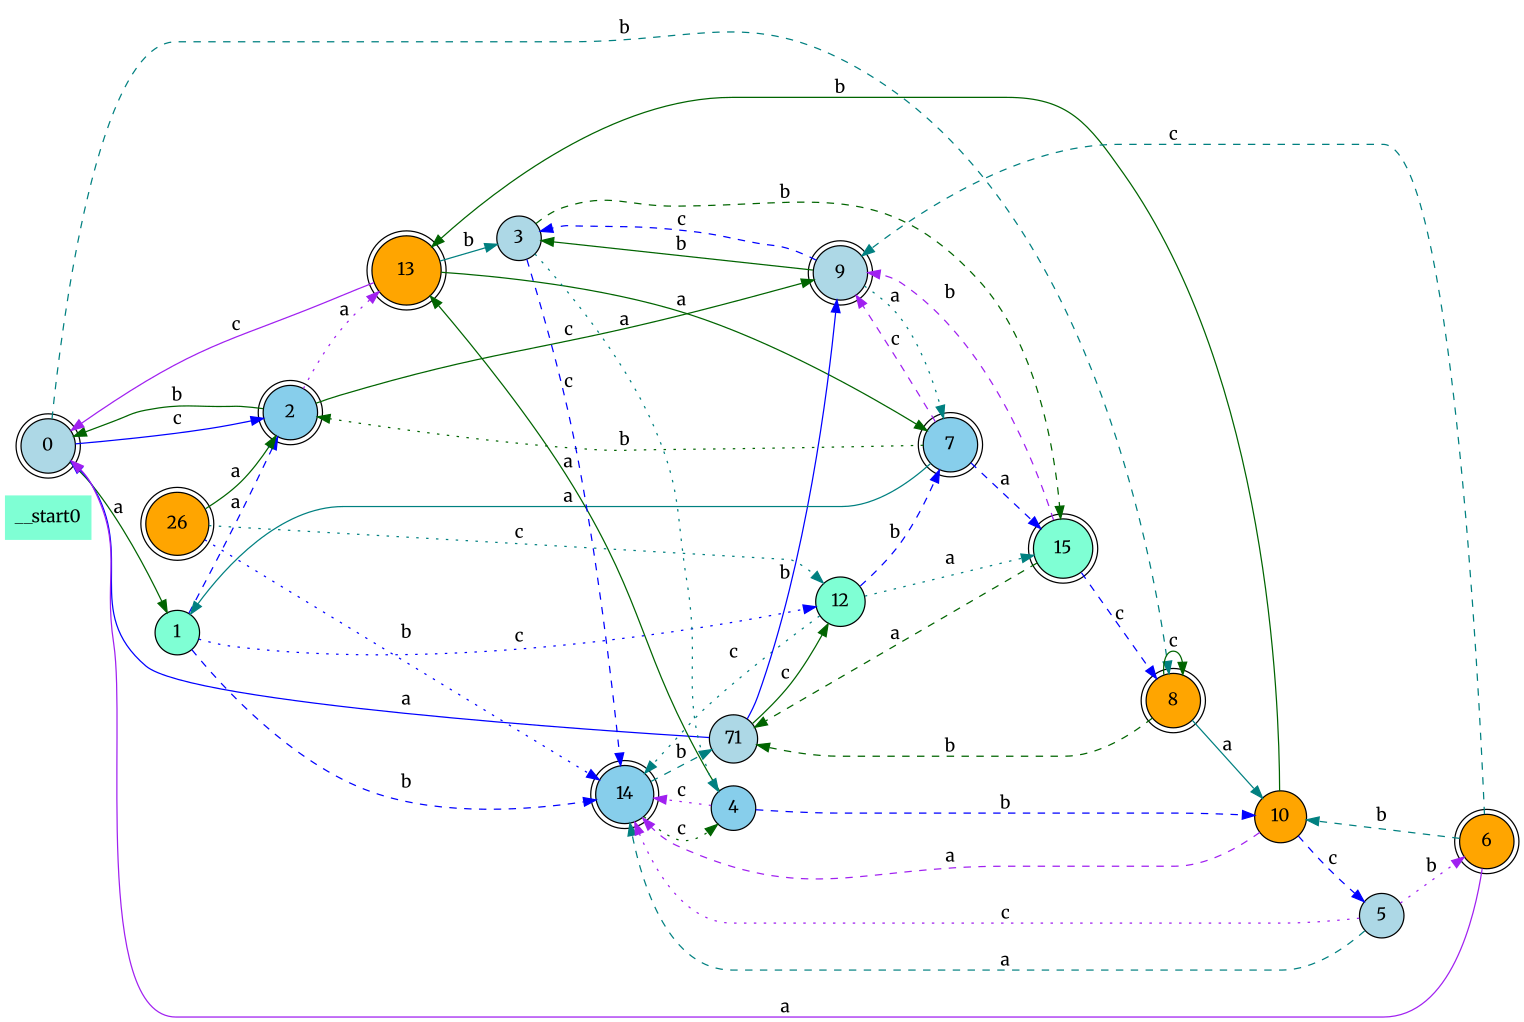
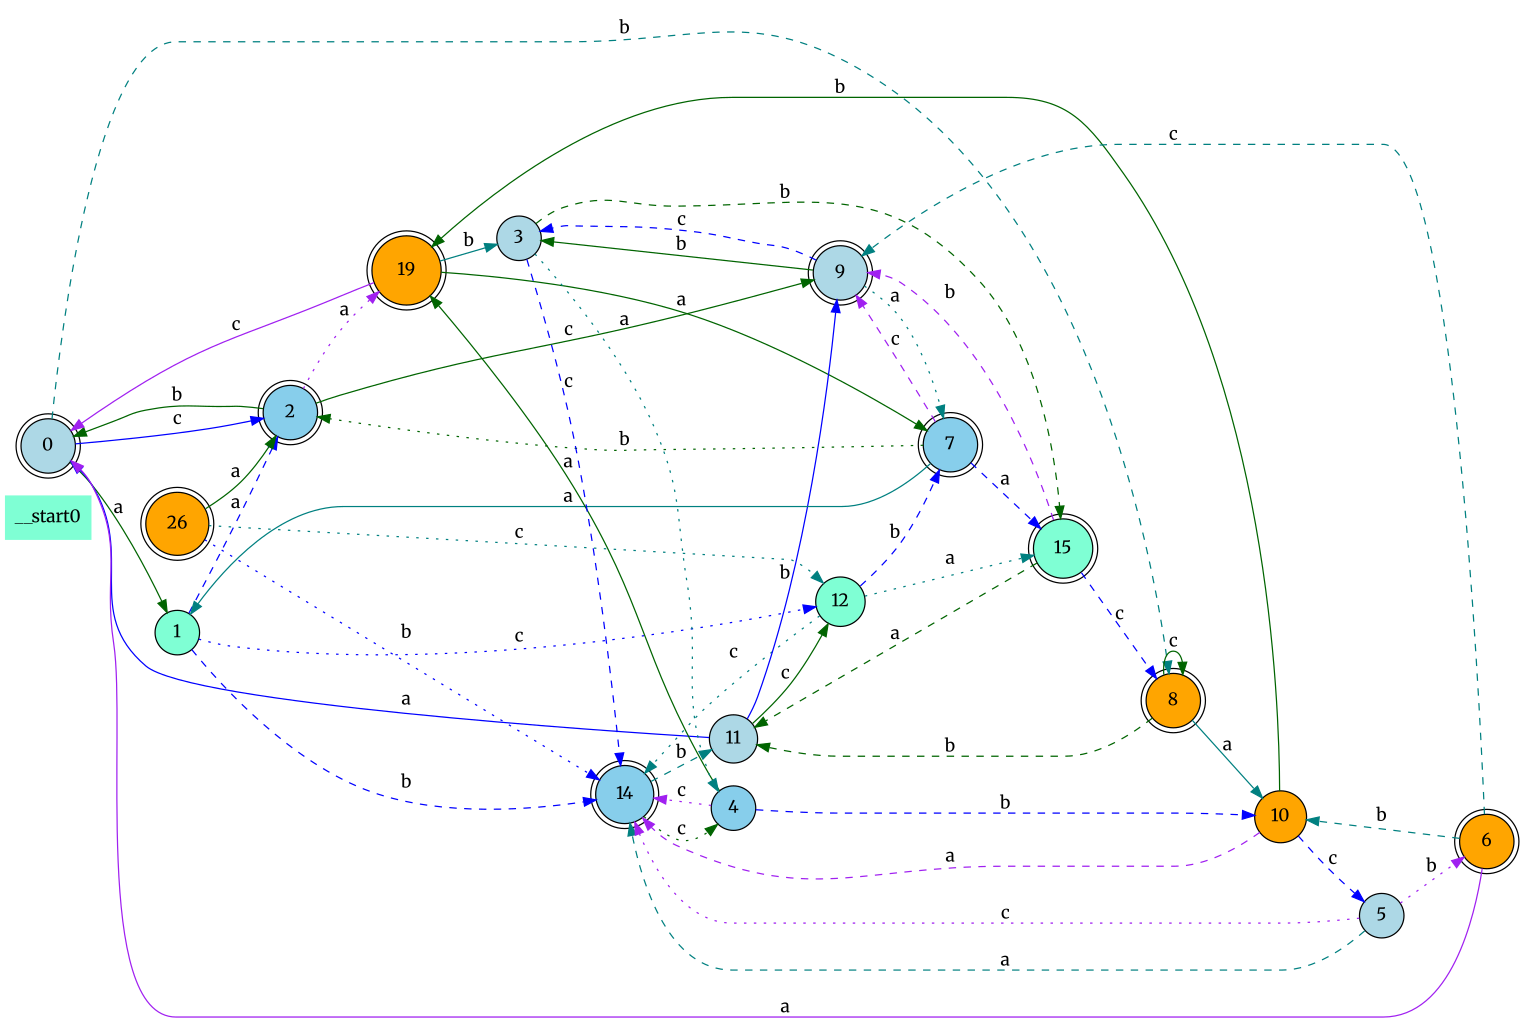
(407, 270) -> (407, 270)
(733, 739) -> (733, 739)
